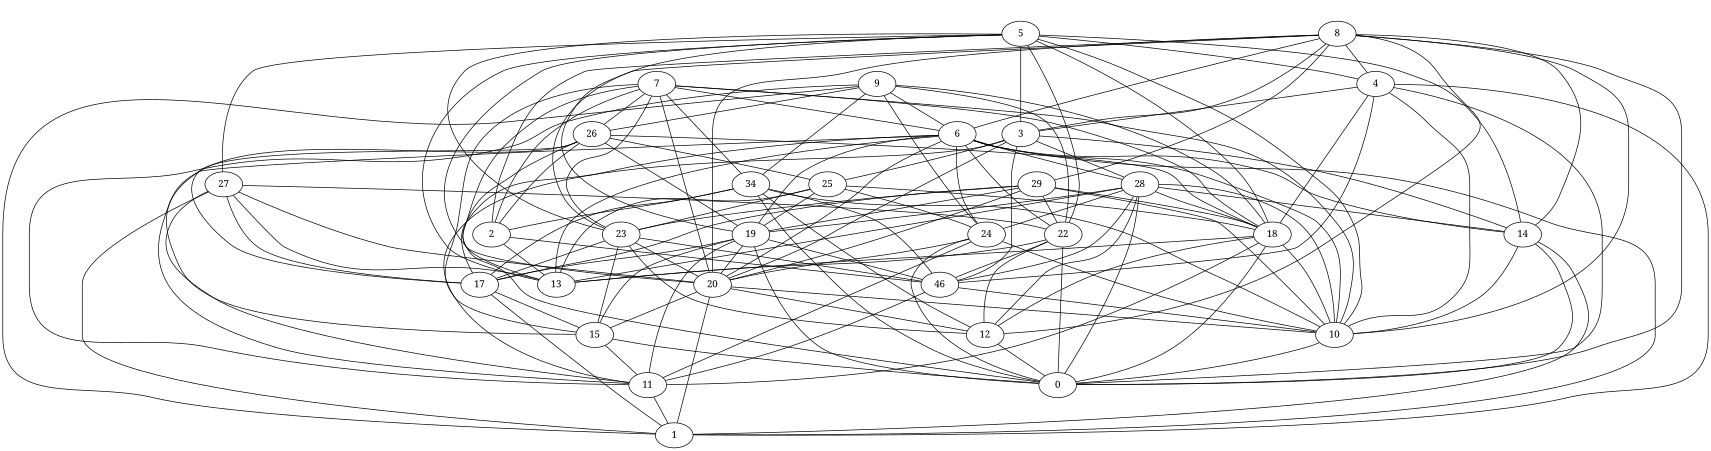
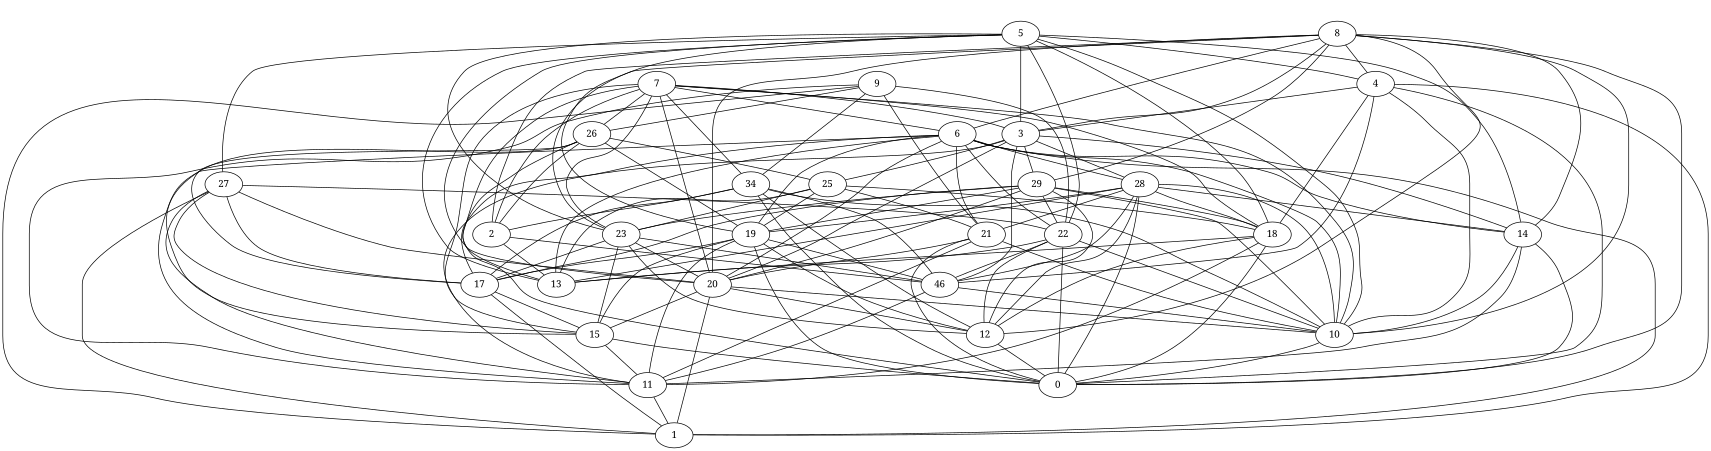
none -> (907, 108)
(917, 109) -> none
(1076, 114) -> none
(910, 147) -> none
none -> (1029, 161)
(987, 235) -> (987, 235)
none -> (1078, 257)
(732, 260) -> (871, 302)
(374, 270) -> (336, 306)
(1311, 281) -> (1199, 285)
(1202, 412) -> (1117, 365)
